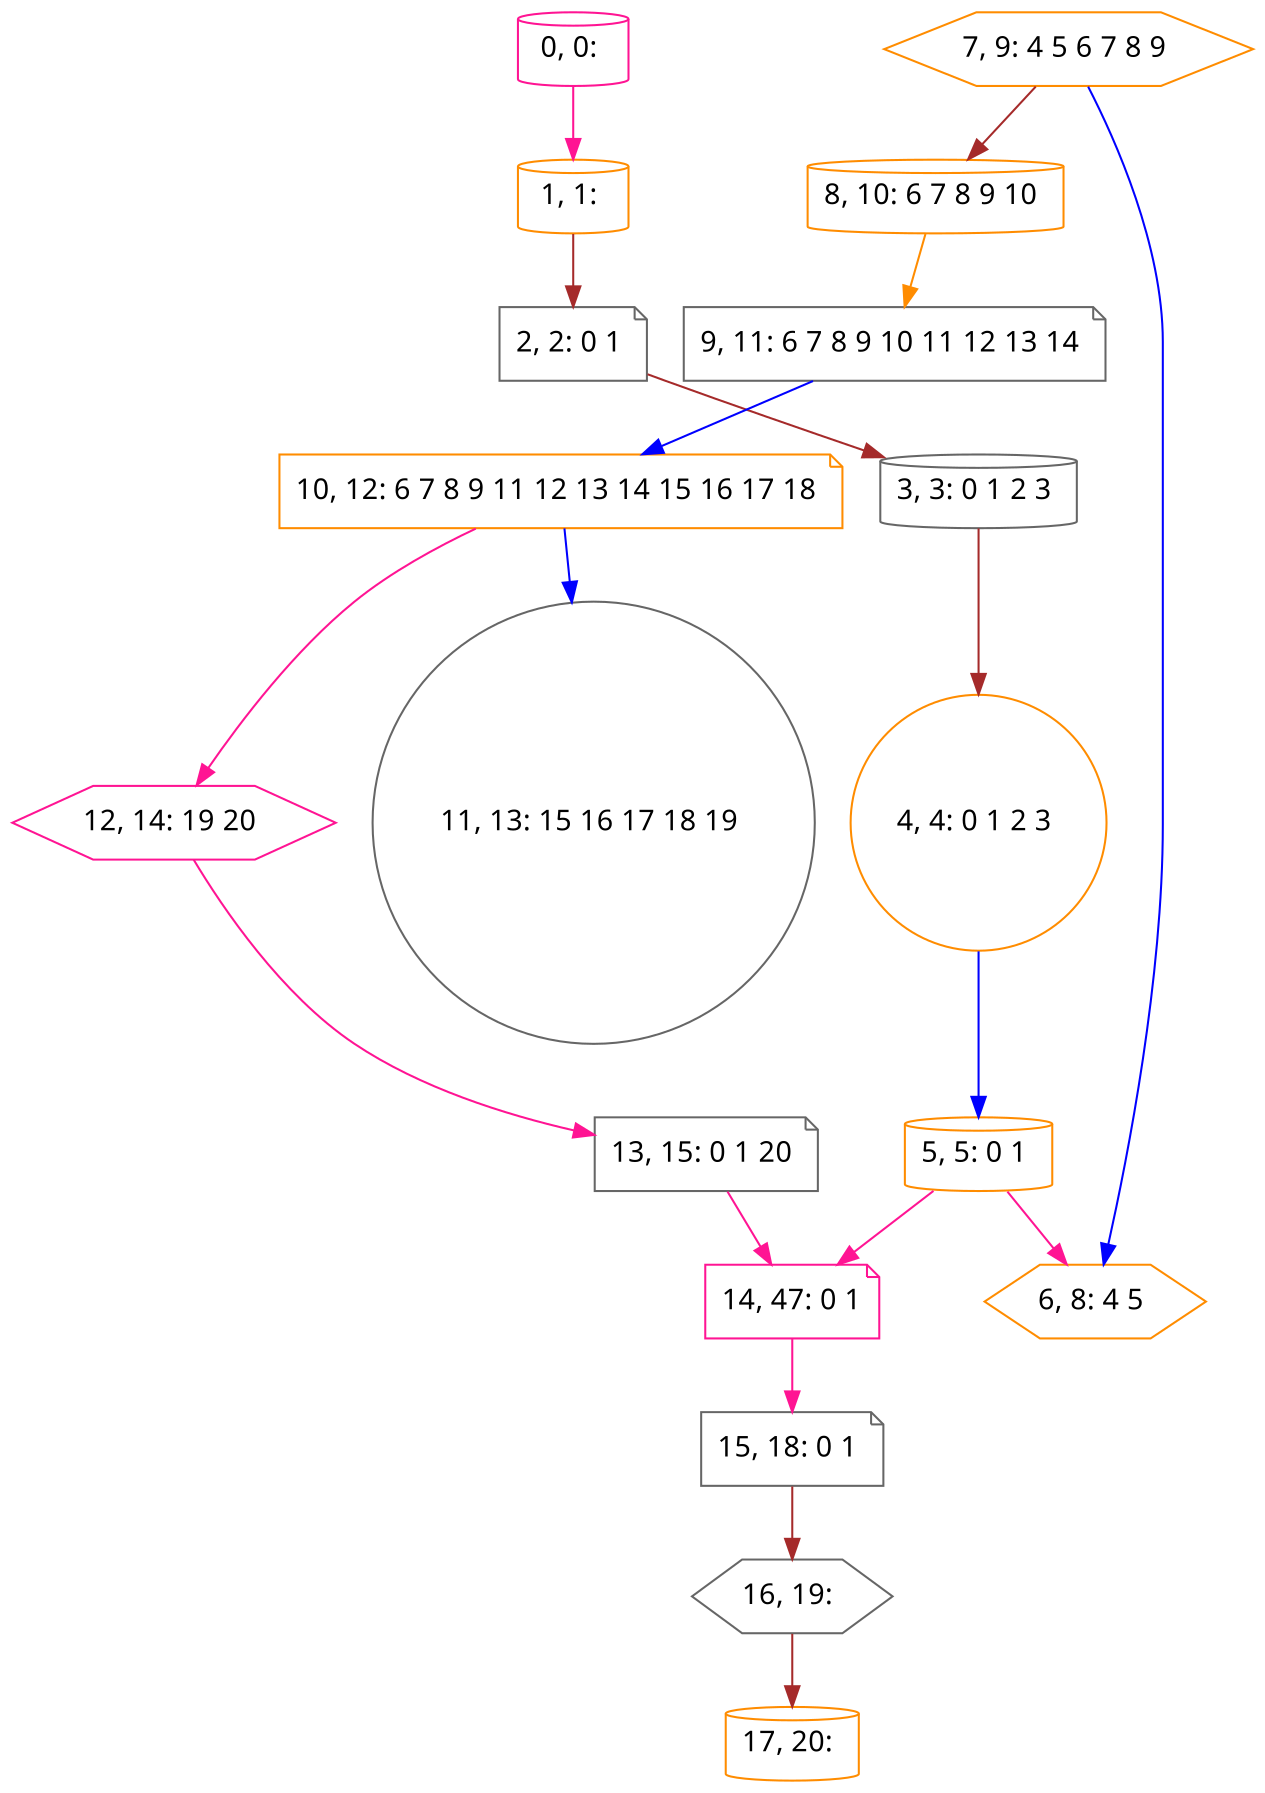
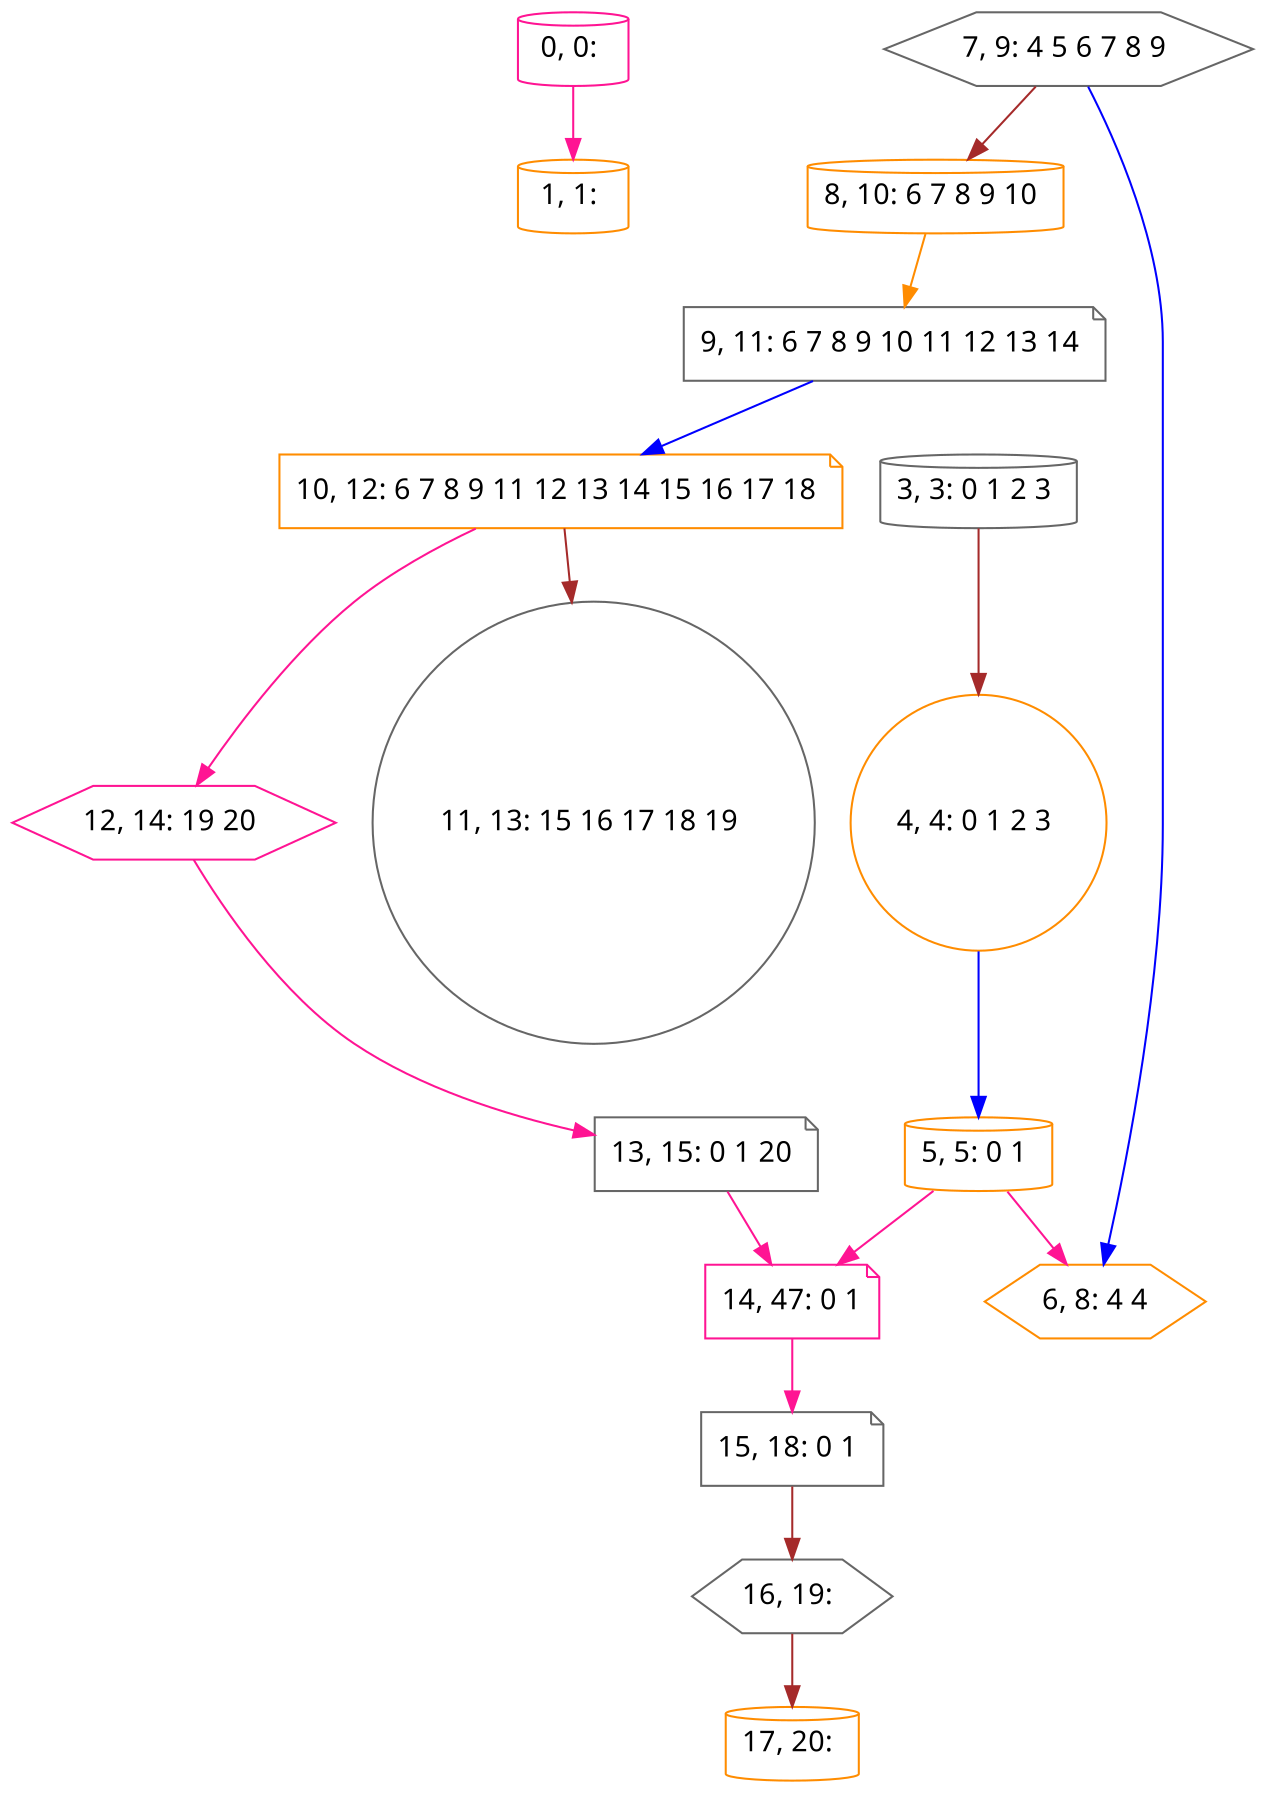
(1069, 49) -> (1069, 49)
(573, 344) -> none
(567, 555) -> (567, 555)
(1095, 1302) -> (1095, 1302)
